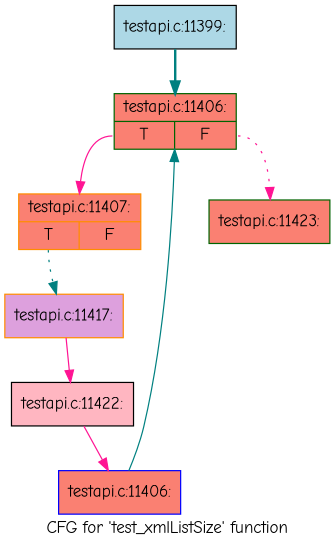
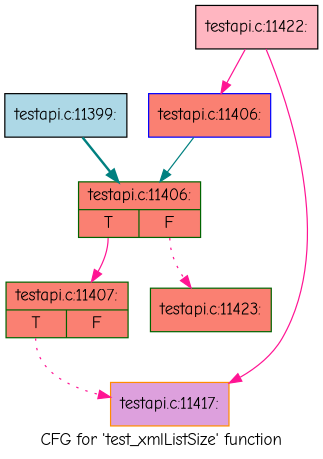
(80, 222) -> (67, 310)
(50, 266) -> (57, 377)
(68, 354) -> (307, 222)
